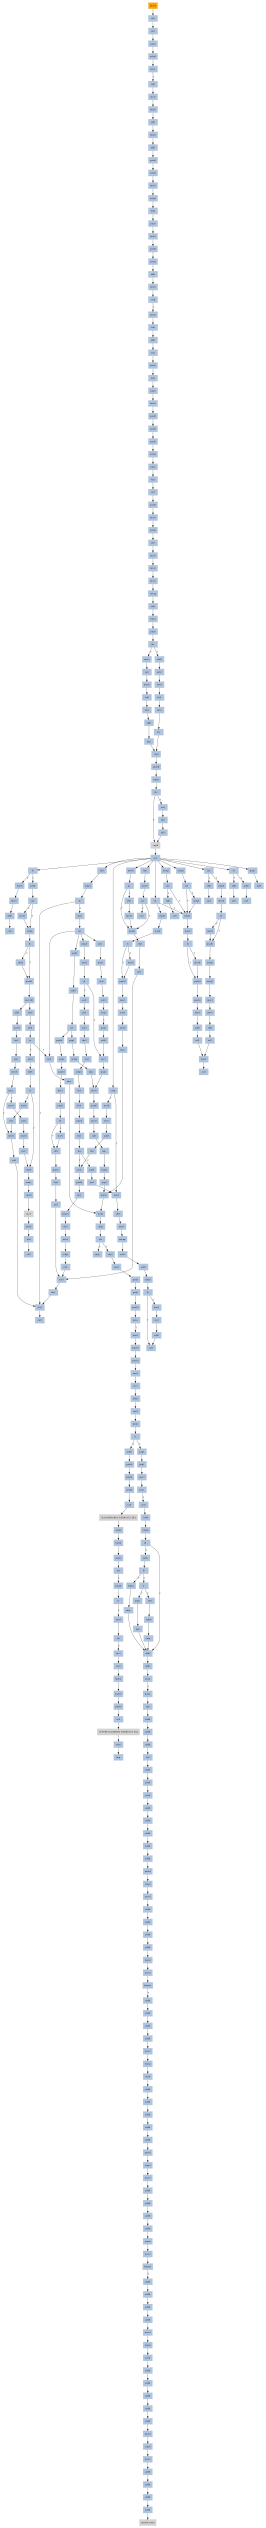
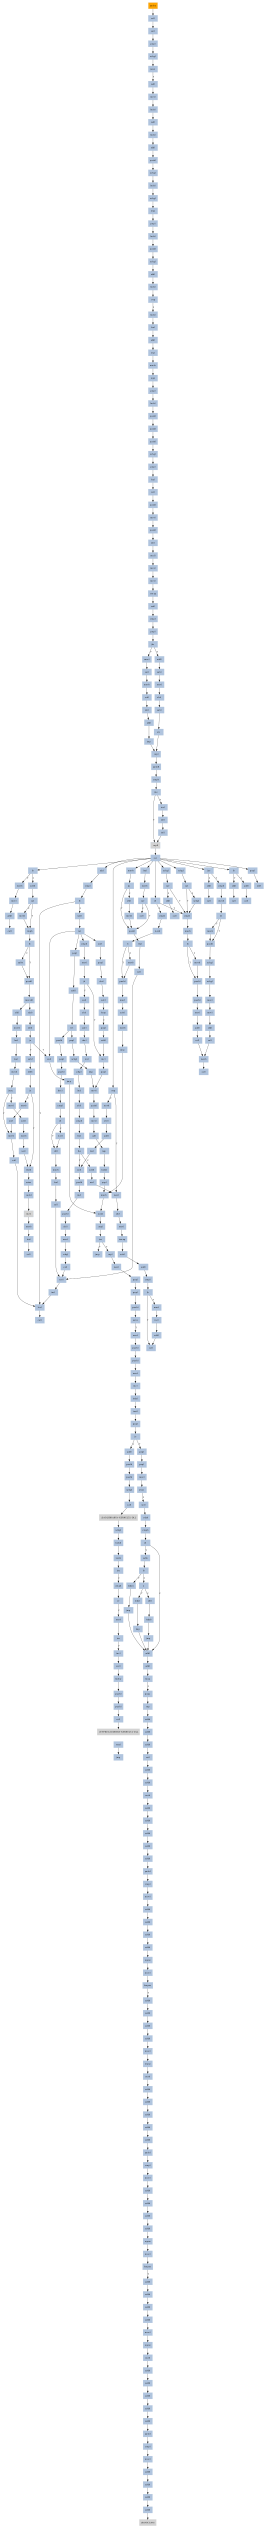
(118, 1737) -> none
